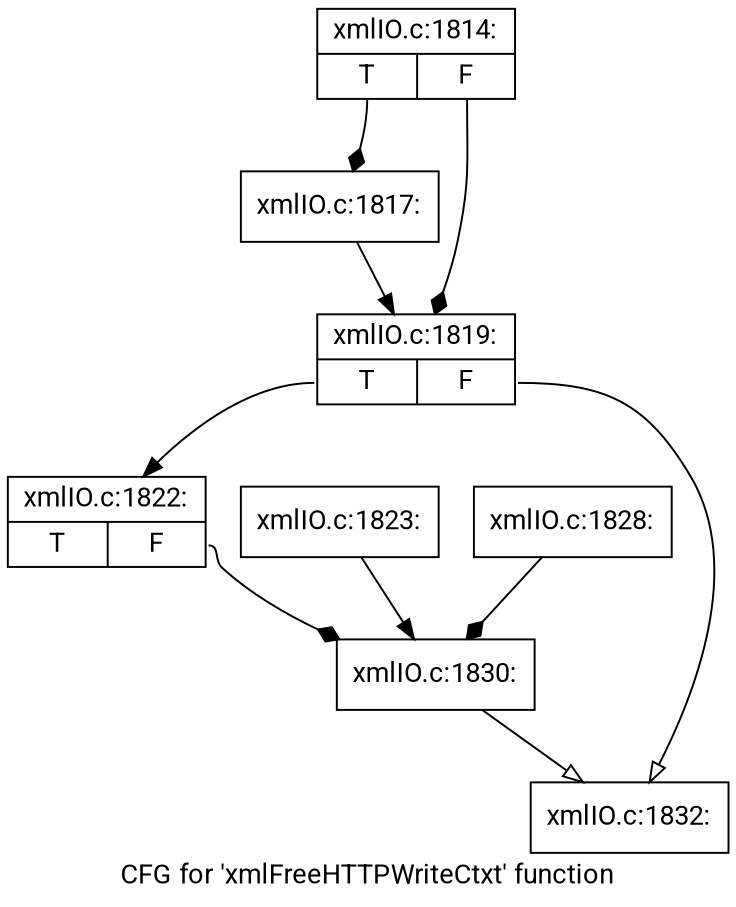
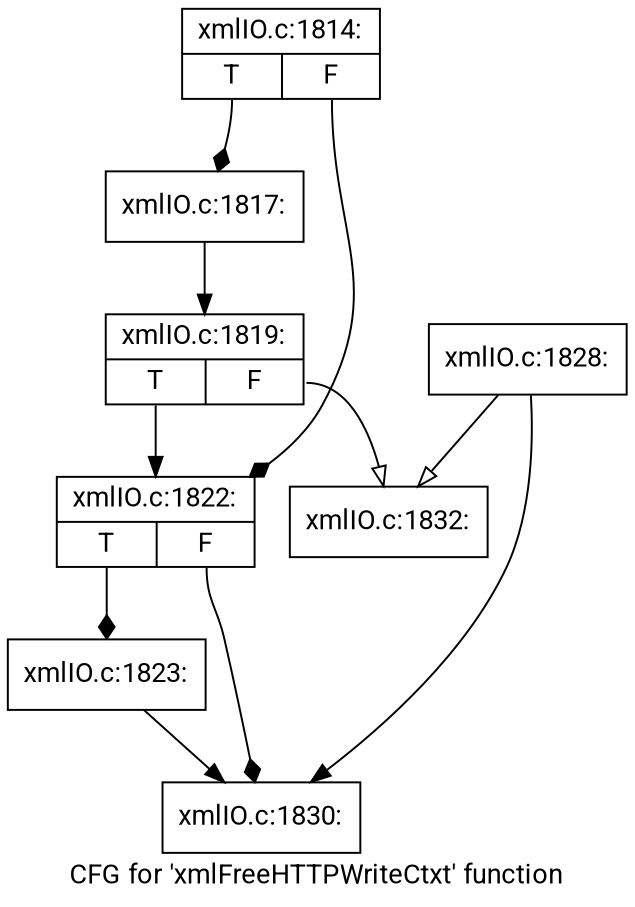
(465, 197) -> (354, 294)
(512, 590) -> (482, 610)
none -> (107, 592)
(524, 740) -> (465, 433)
